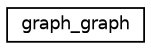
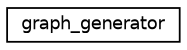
(76, 25) -> (93, 25)
